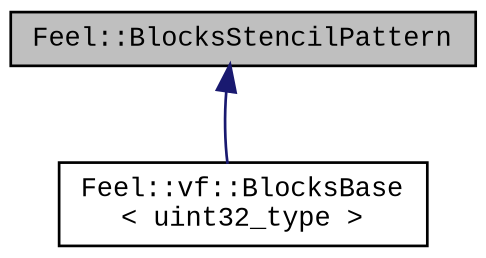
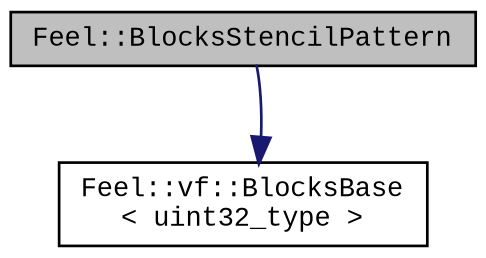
(225, 128) -> (261, 100)
